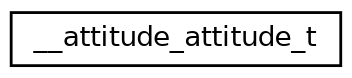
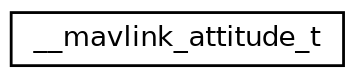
(176, 39) -> (177, 39)
